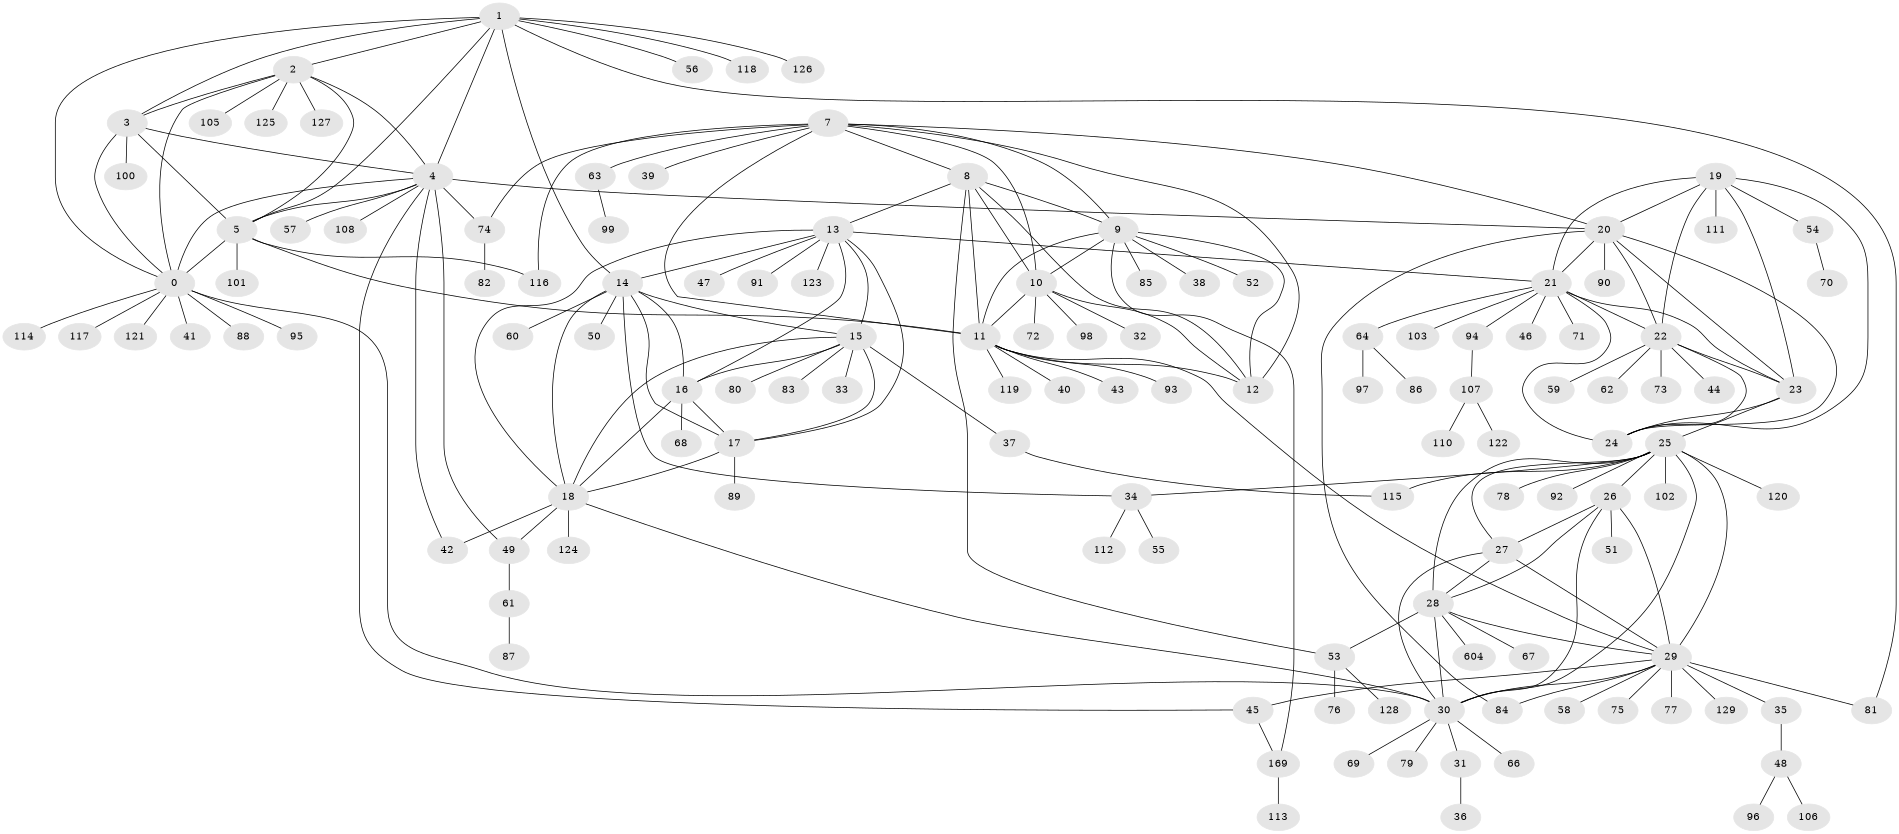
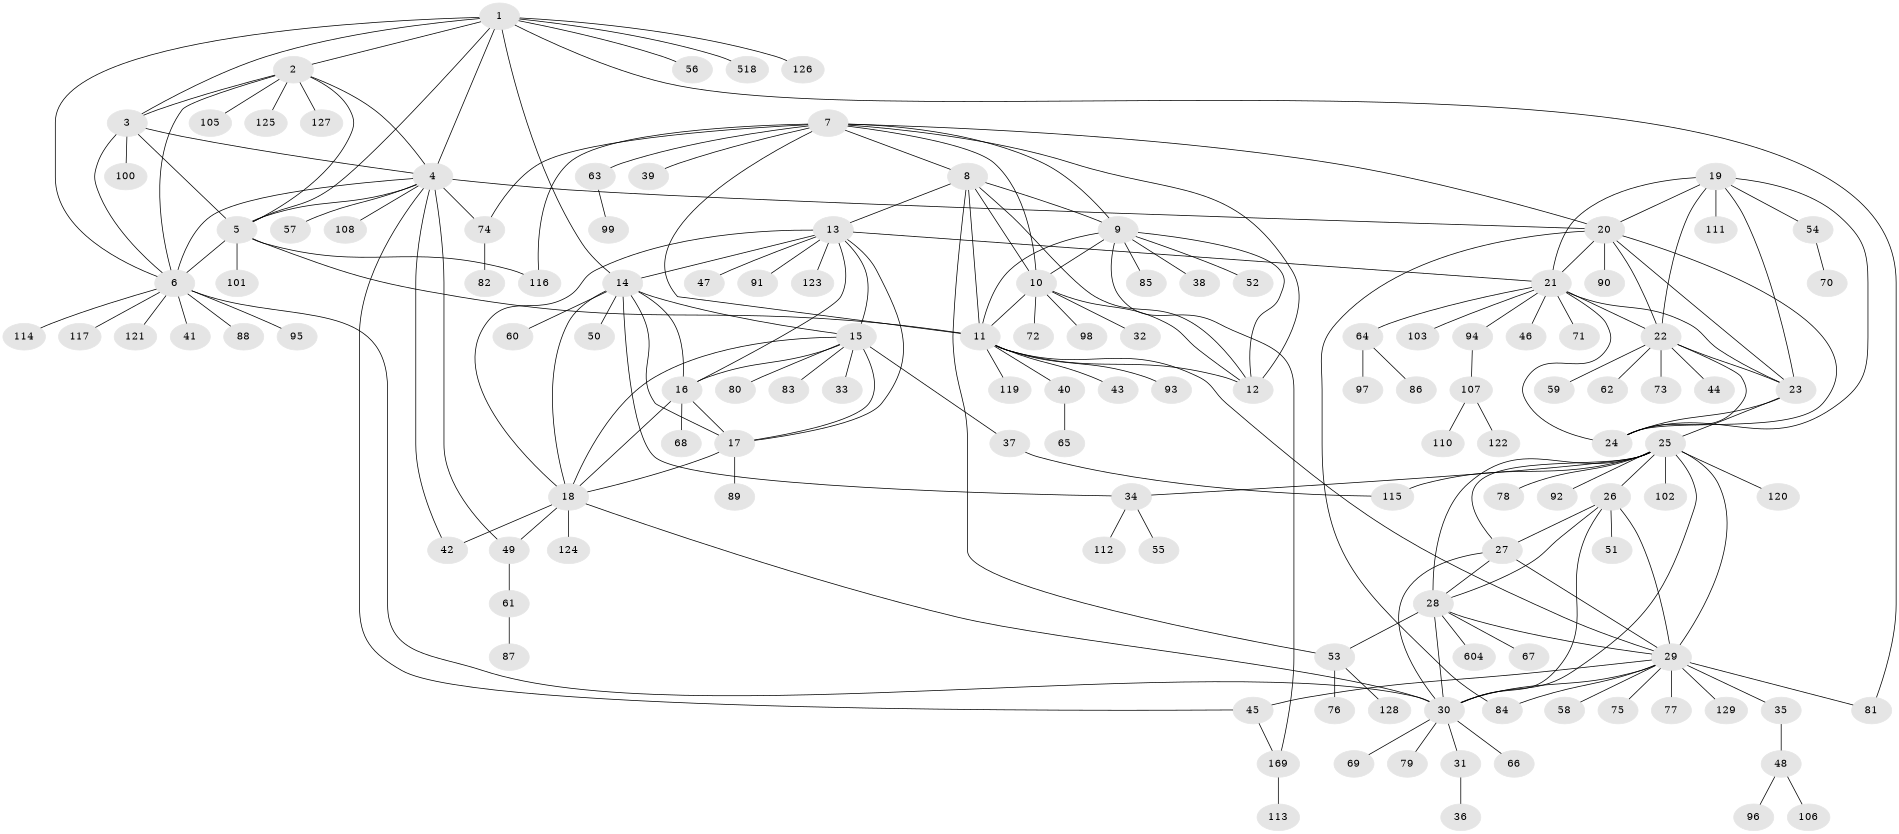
(747, 70) -> (747, 70)
(175, 283) -> (175, 283)
none -> (1065, 444)
